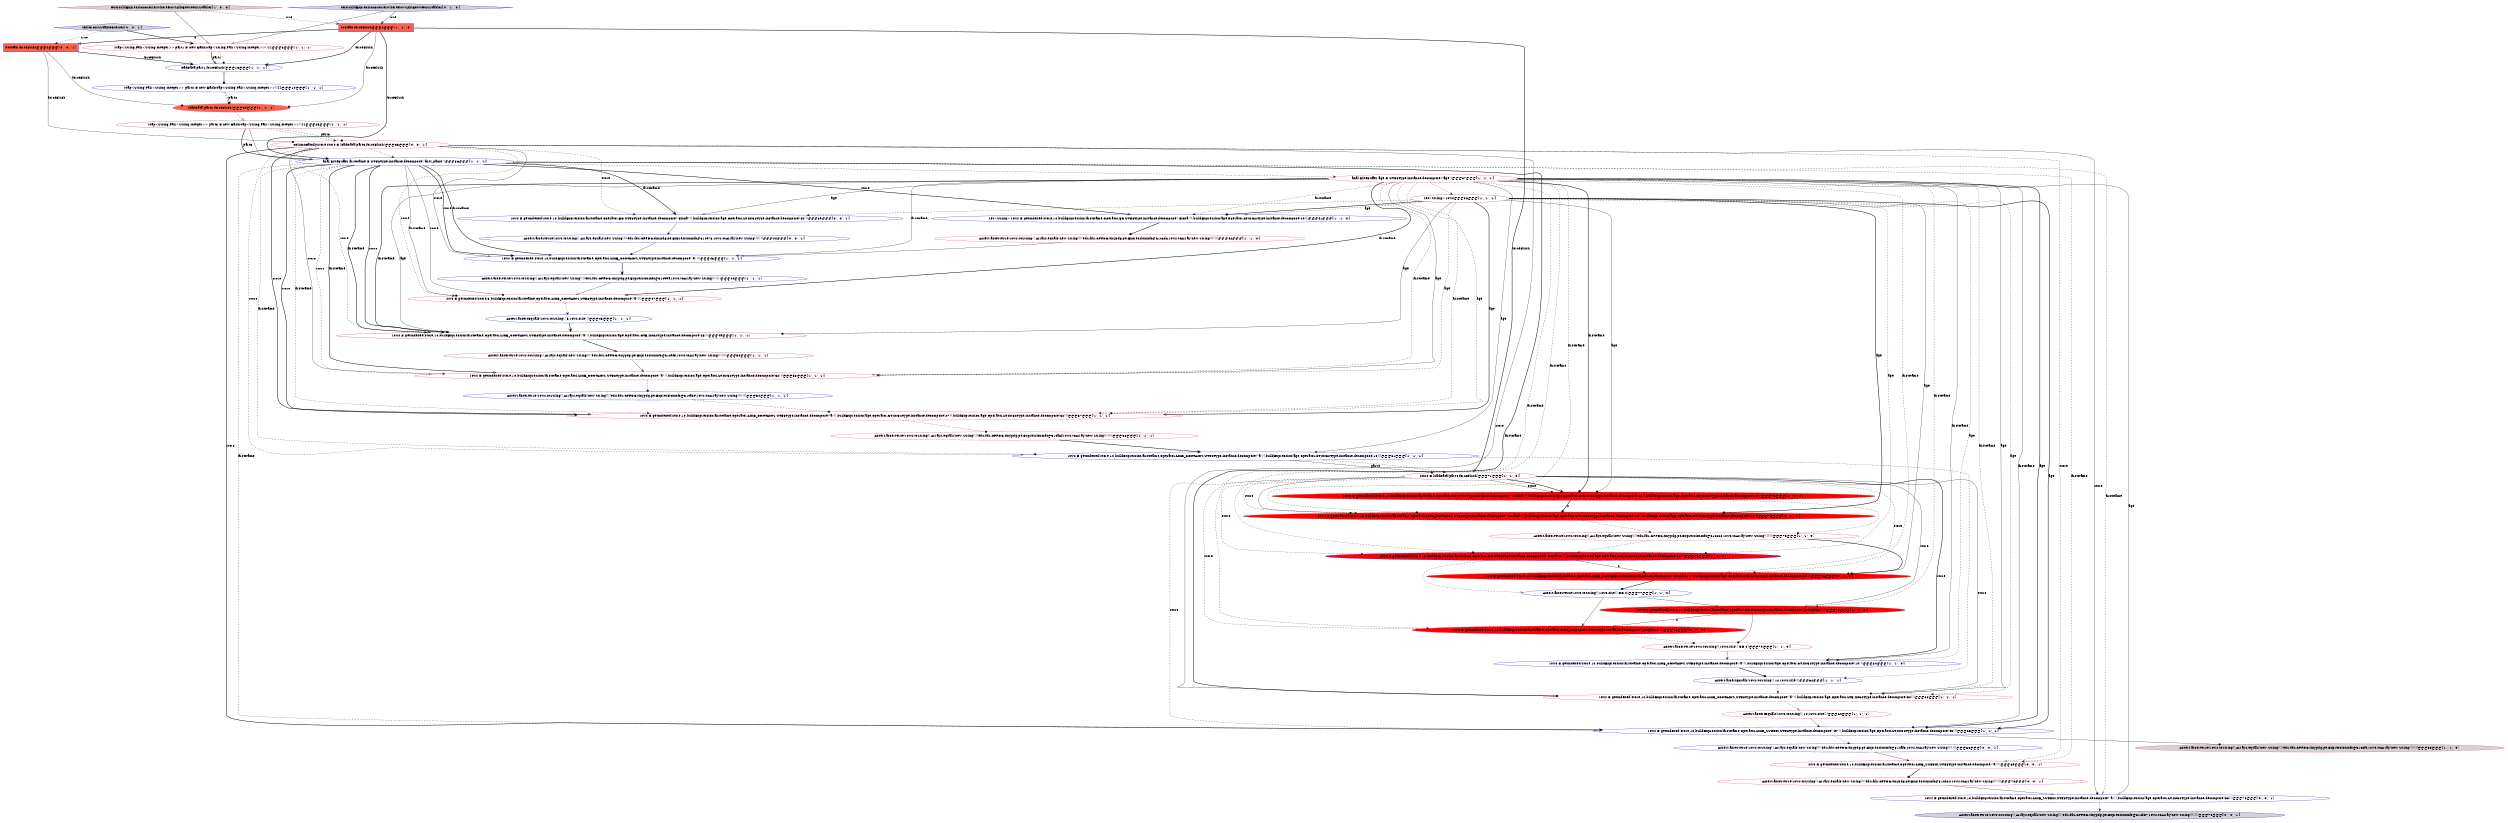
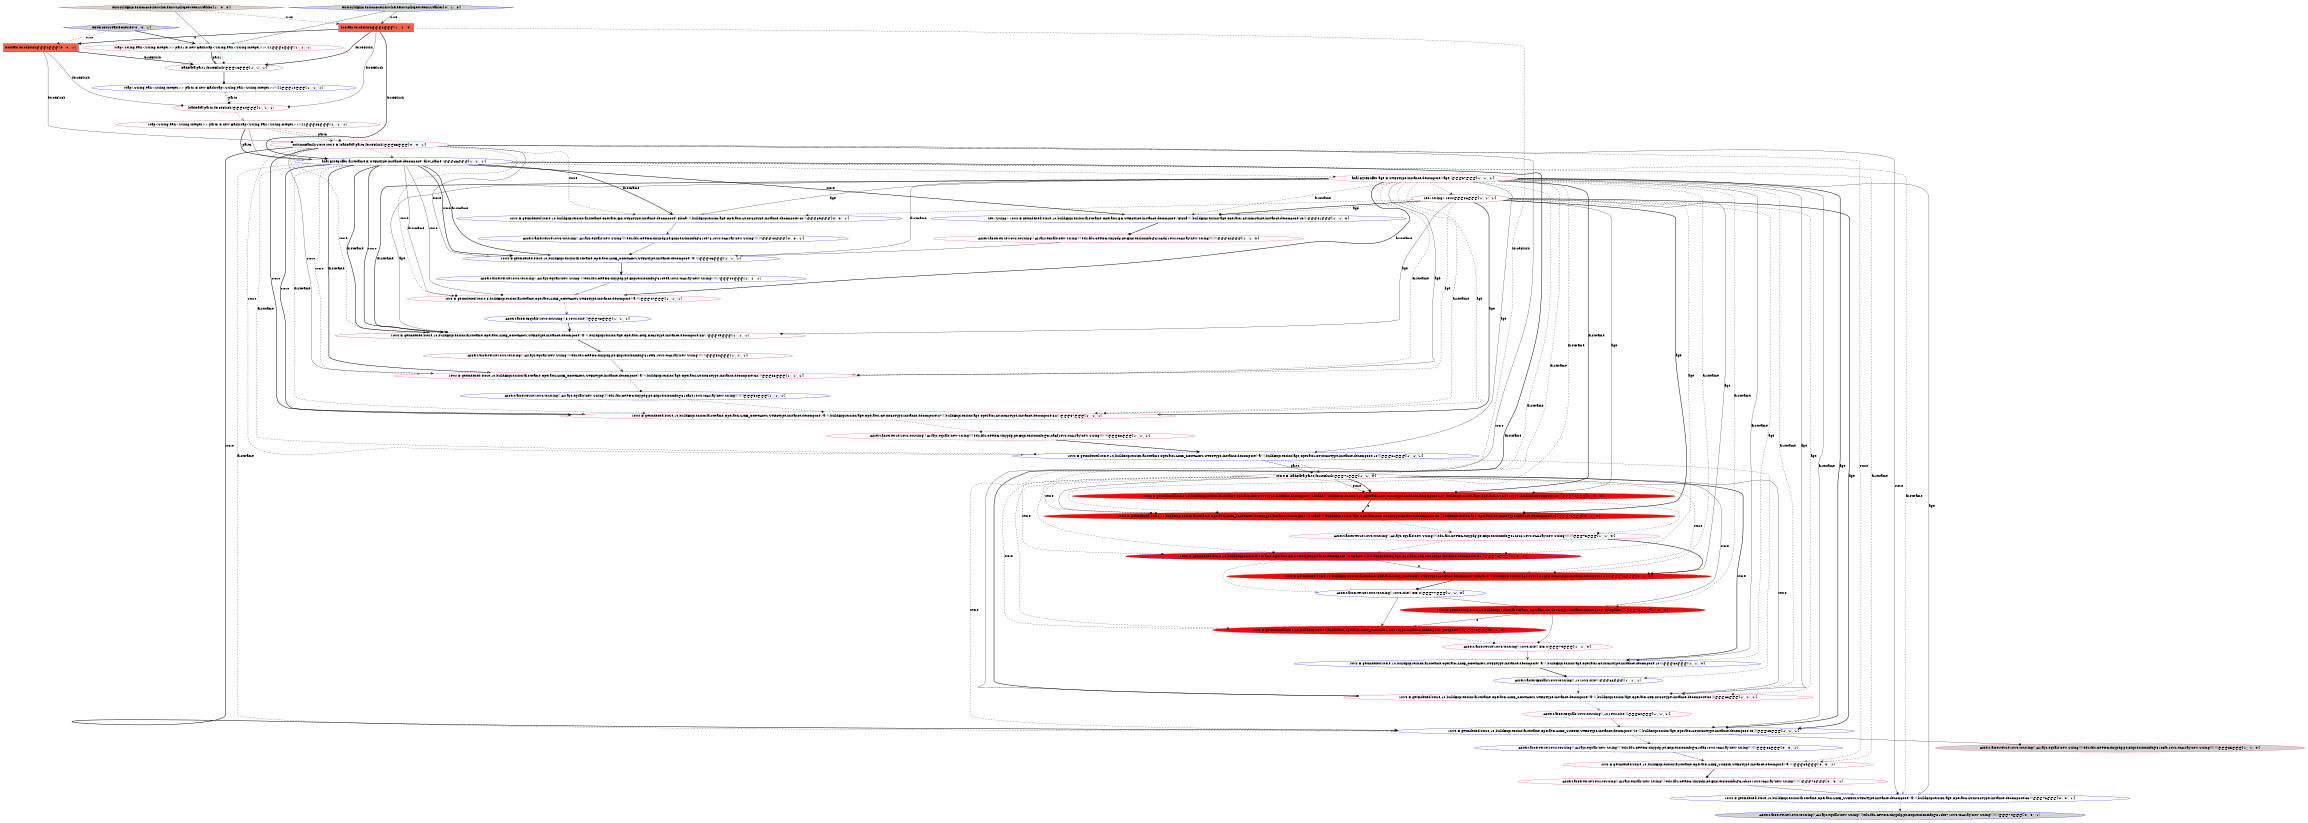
(210, 35) -> (210, 35)
(1184, 35) -> (1232, 35)
(224, 68) -> (224, 68)
(232, 108) -> (232, 108)
(1470, 476) -> (1326, 476)
